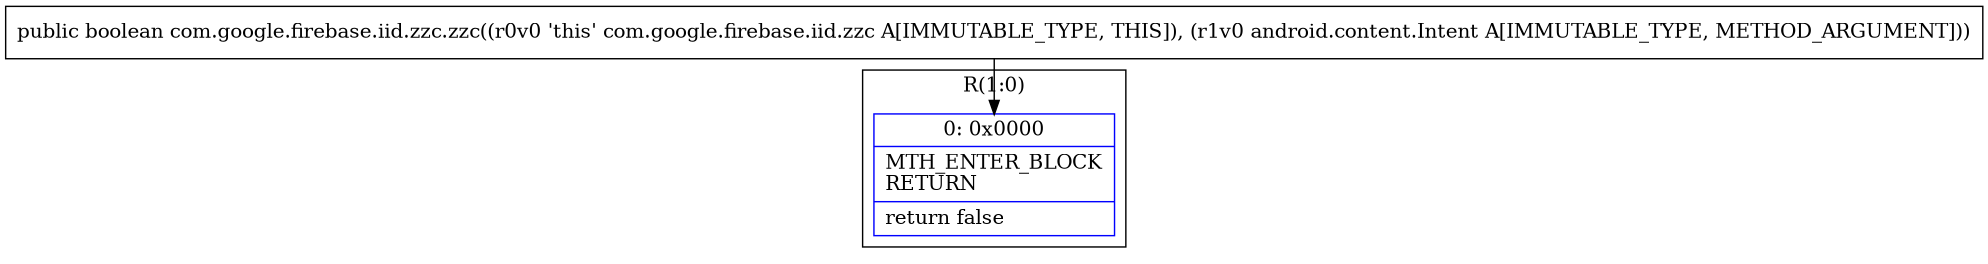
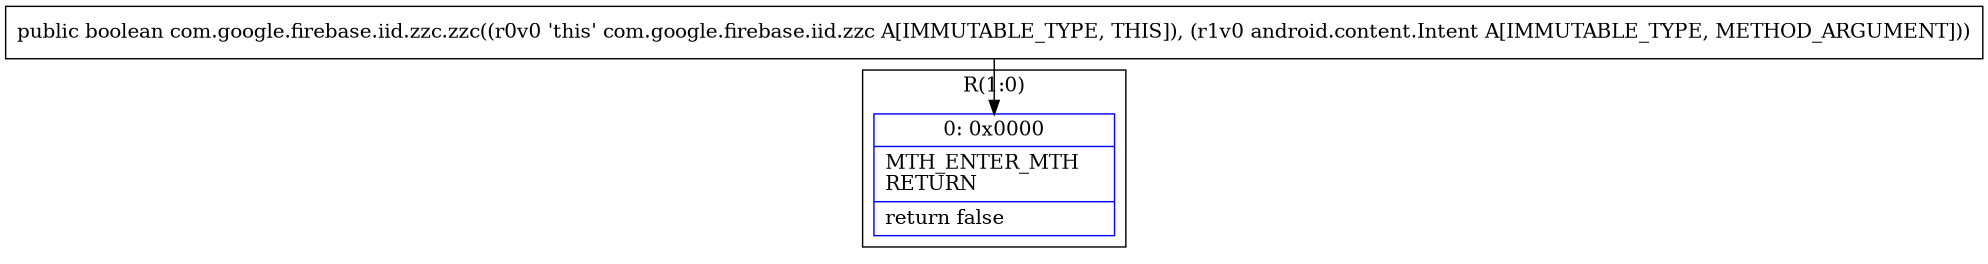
(994, 163) -> (982, 163)
